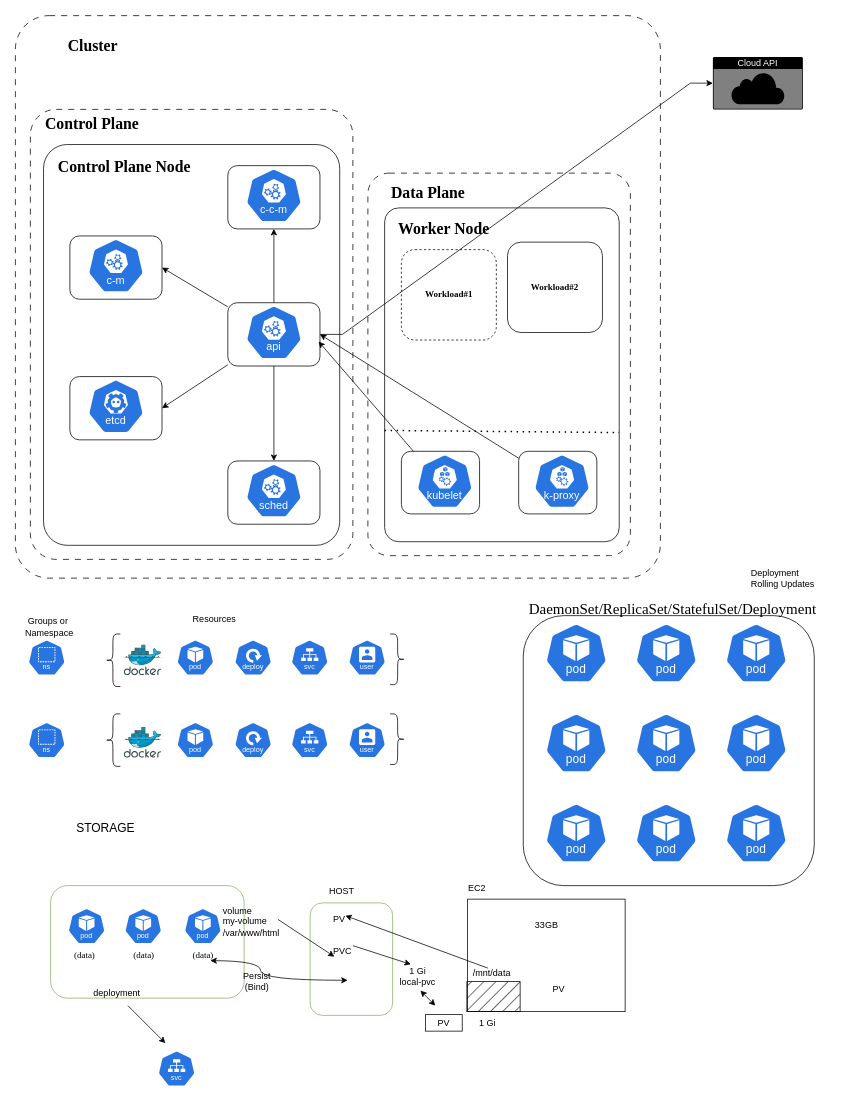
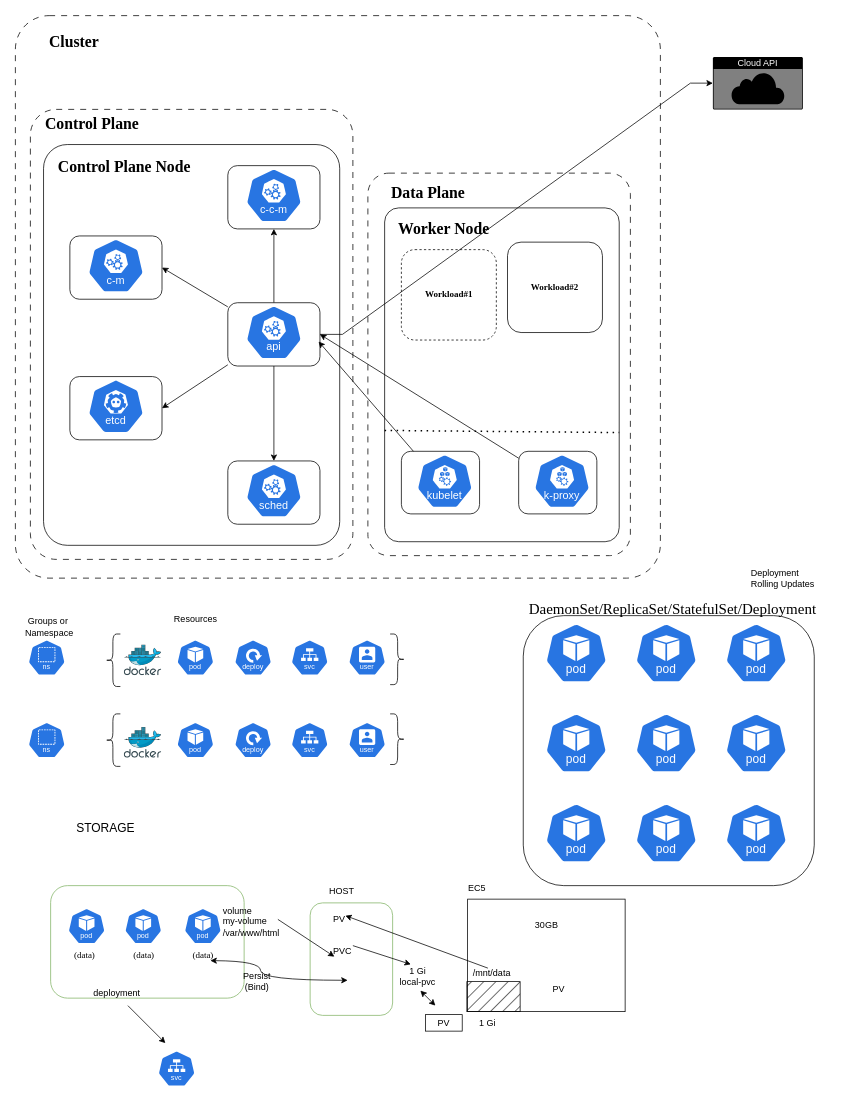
(92, 45) -> (74, 42)
(214, 619) -> (195, 619)
(476, 888) -> (476, 888)
(547, 925) -> (547, 925)
